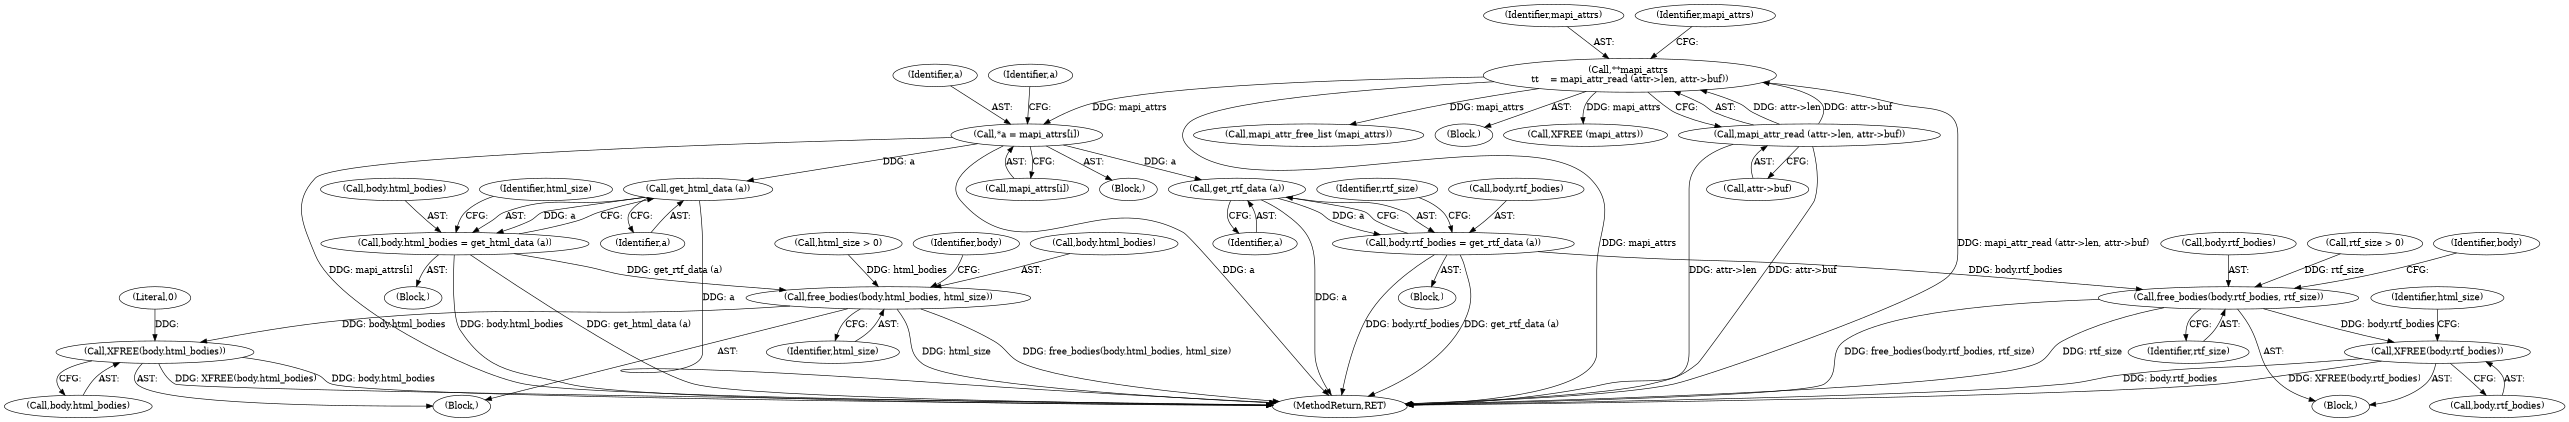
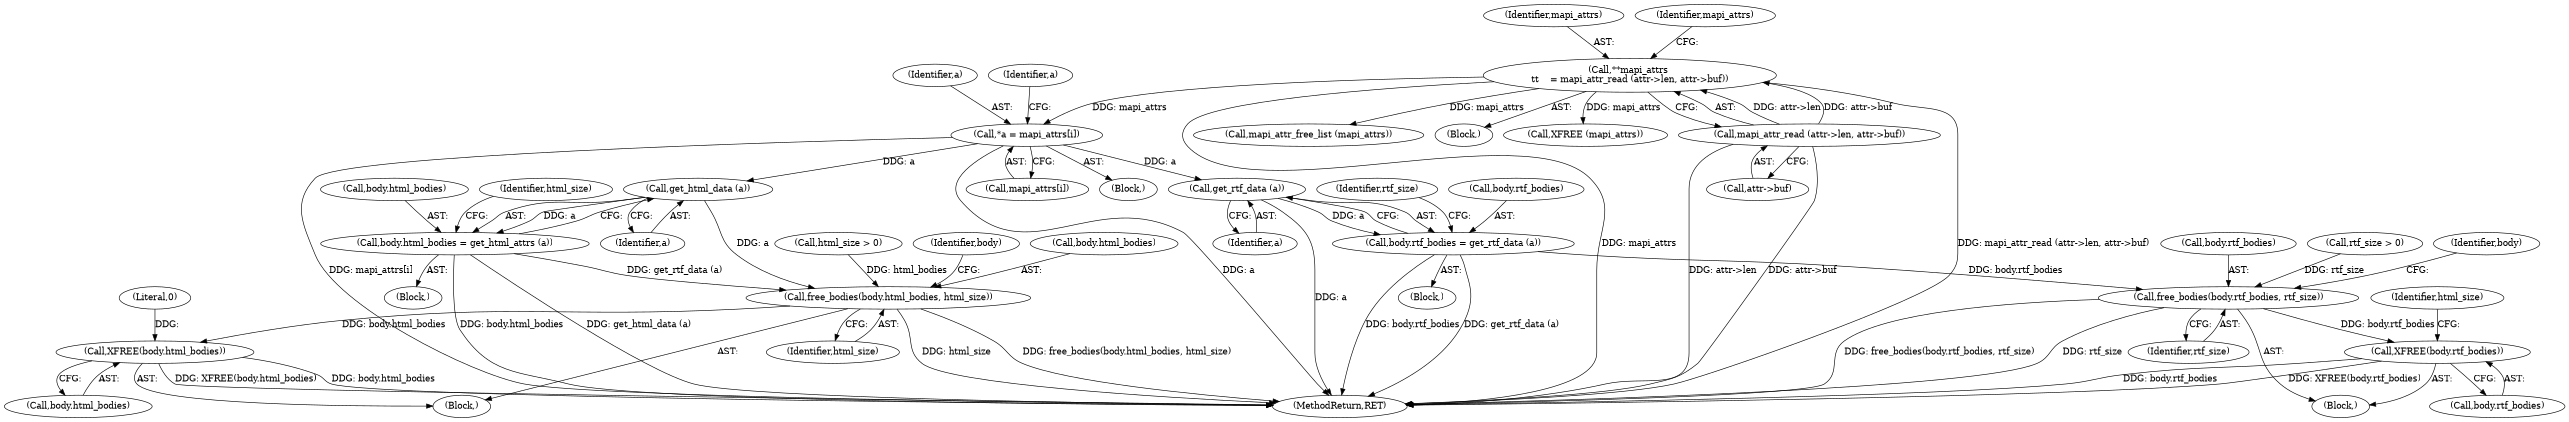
(455, 244) -> (455, 244)
(826, 376) -> (743, 259)
